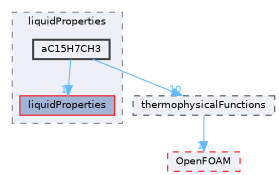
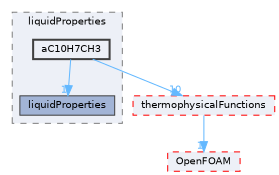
(71, 49) -> (71, 49)
(67, 106) -> (67, 106)
(204, 106) -> (204, 106)
